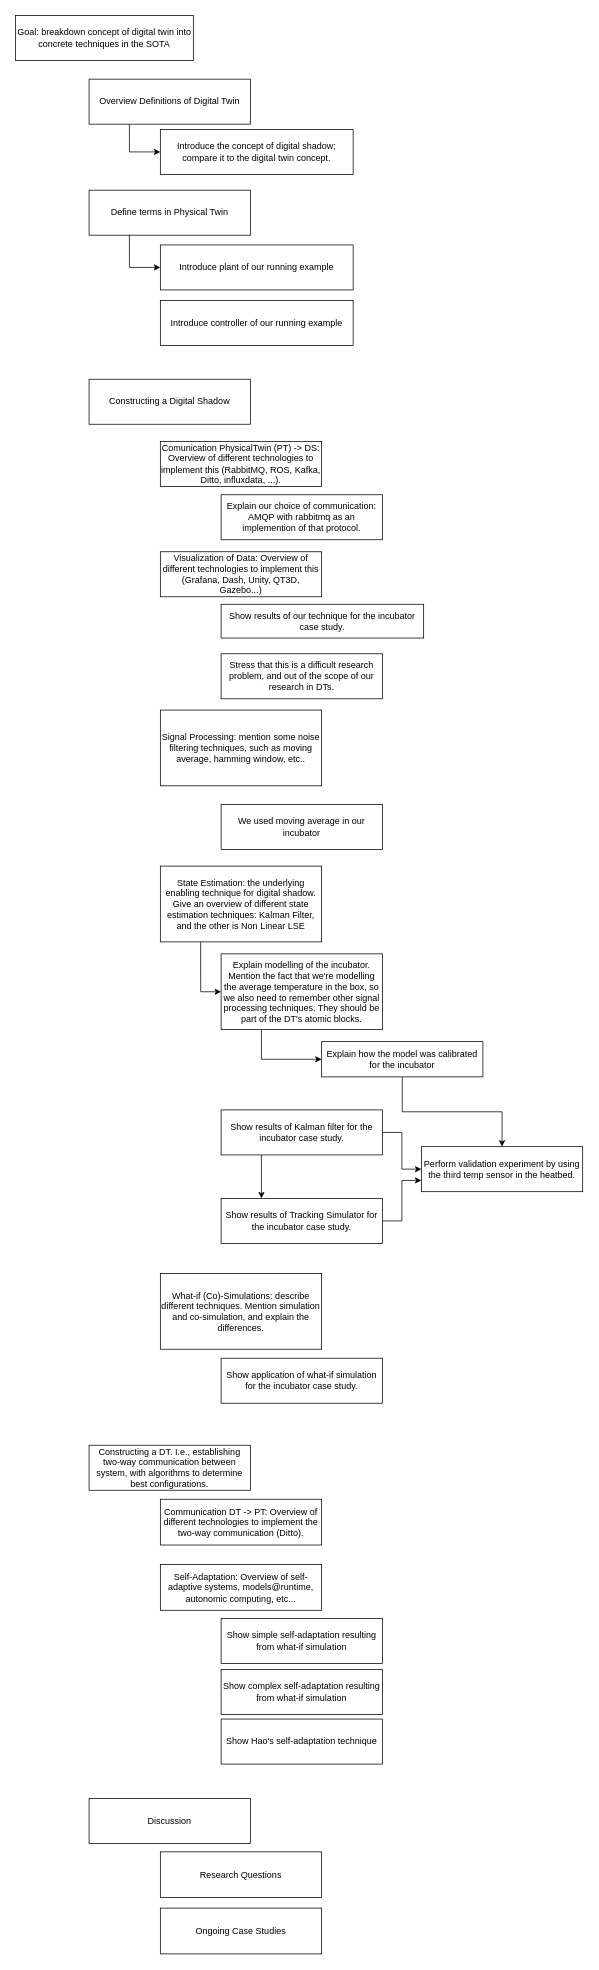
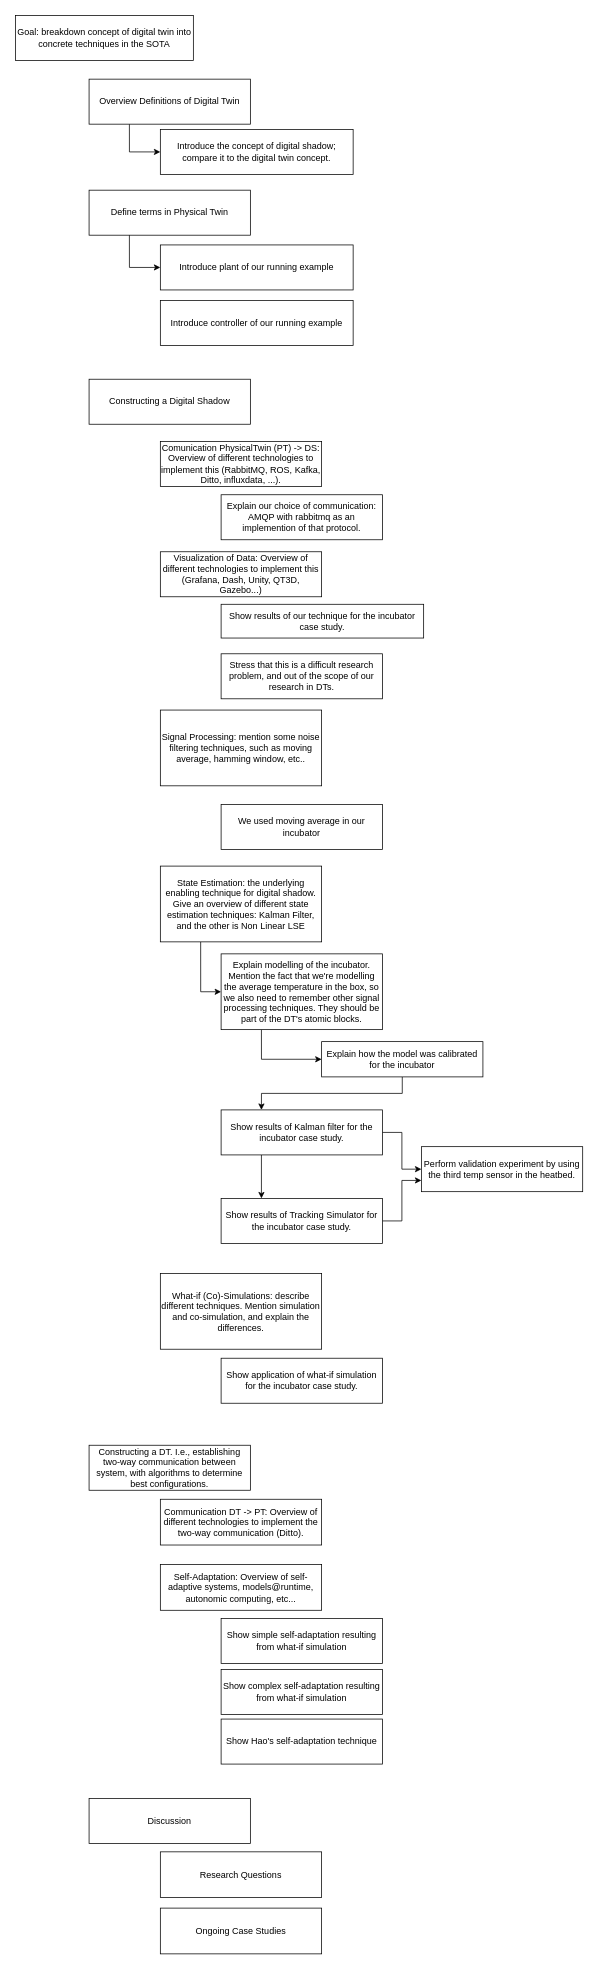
(442, 1112) -> (328, 1093)
